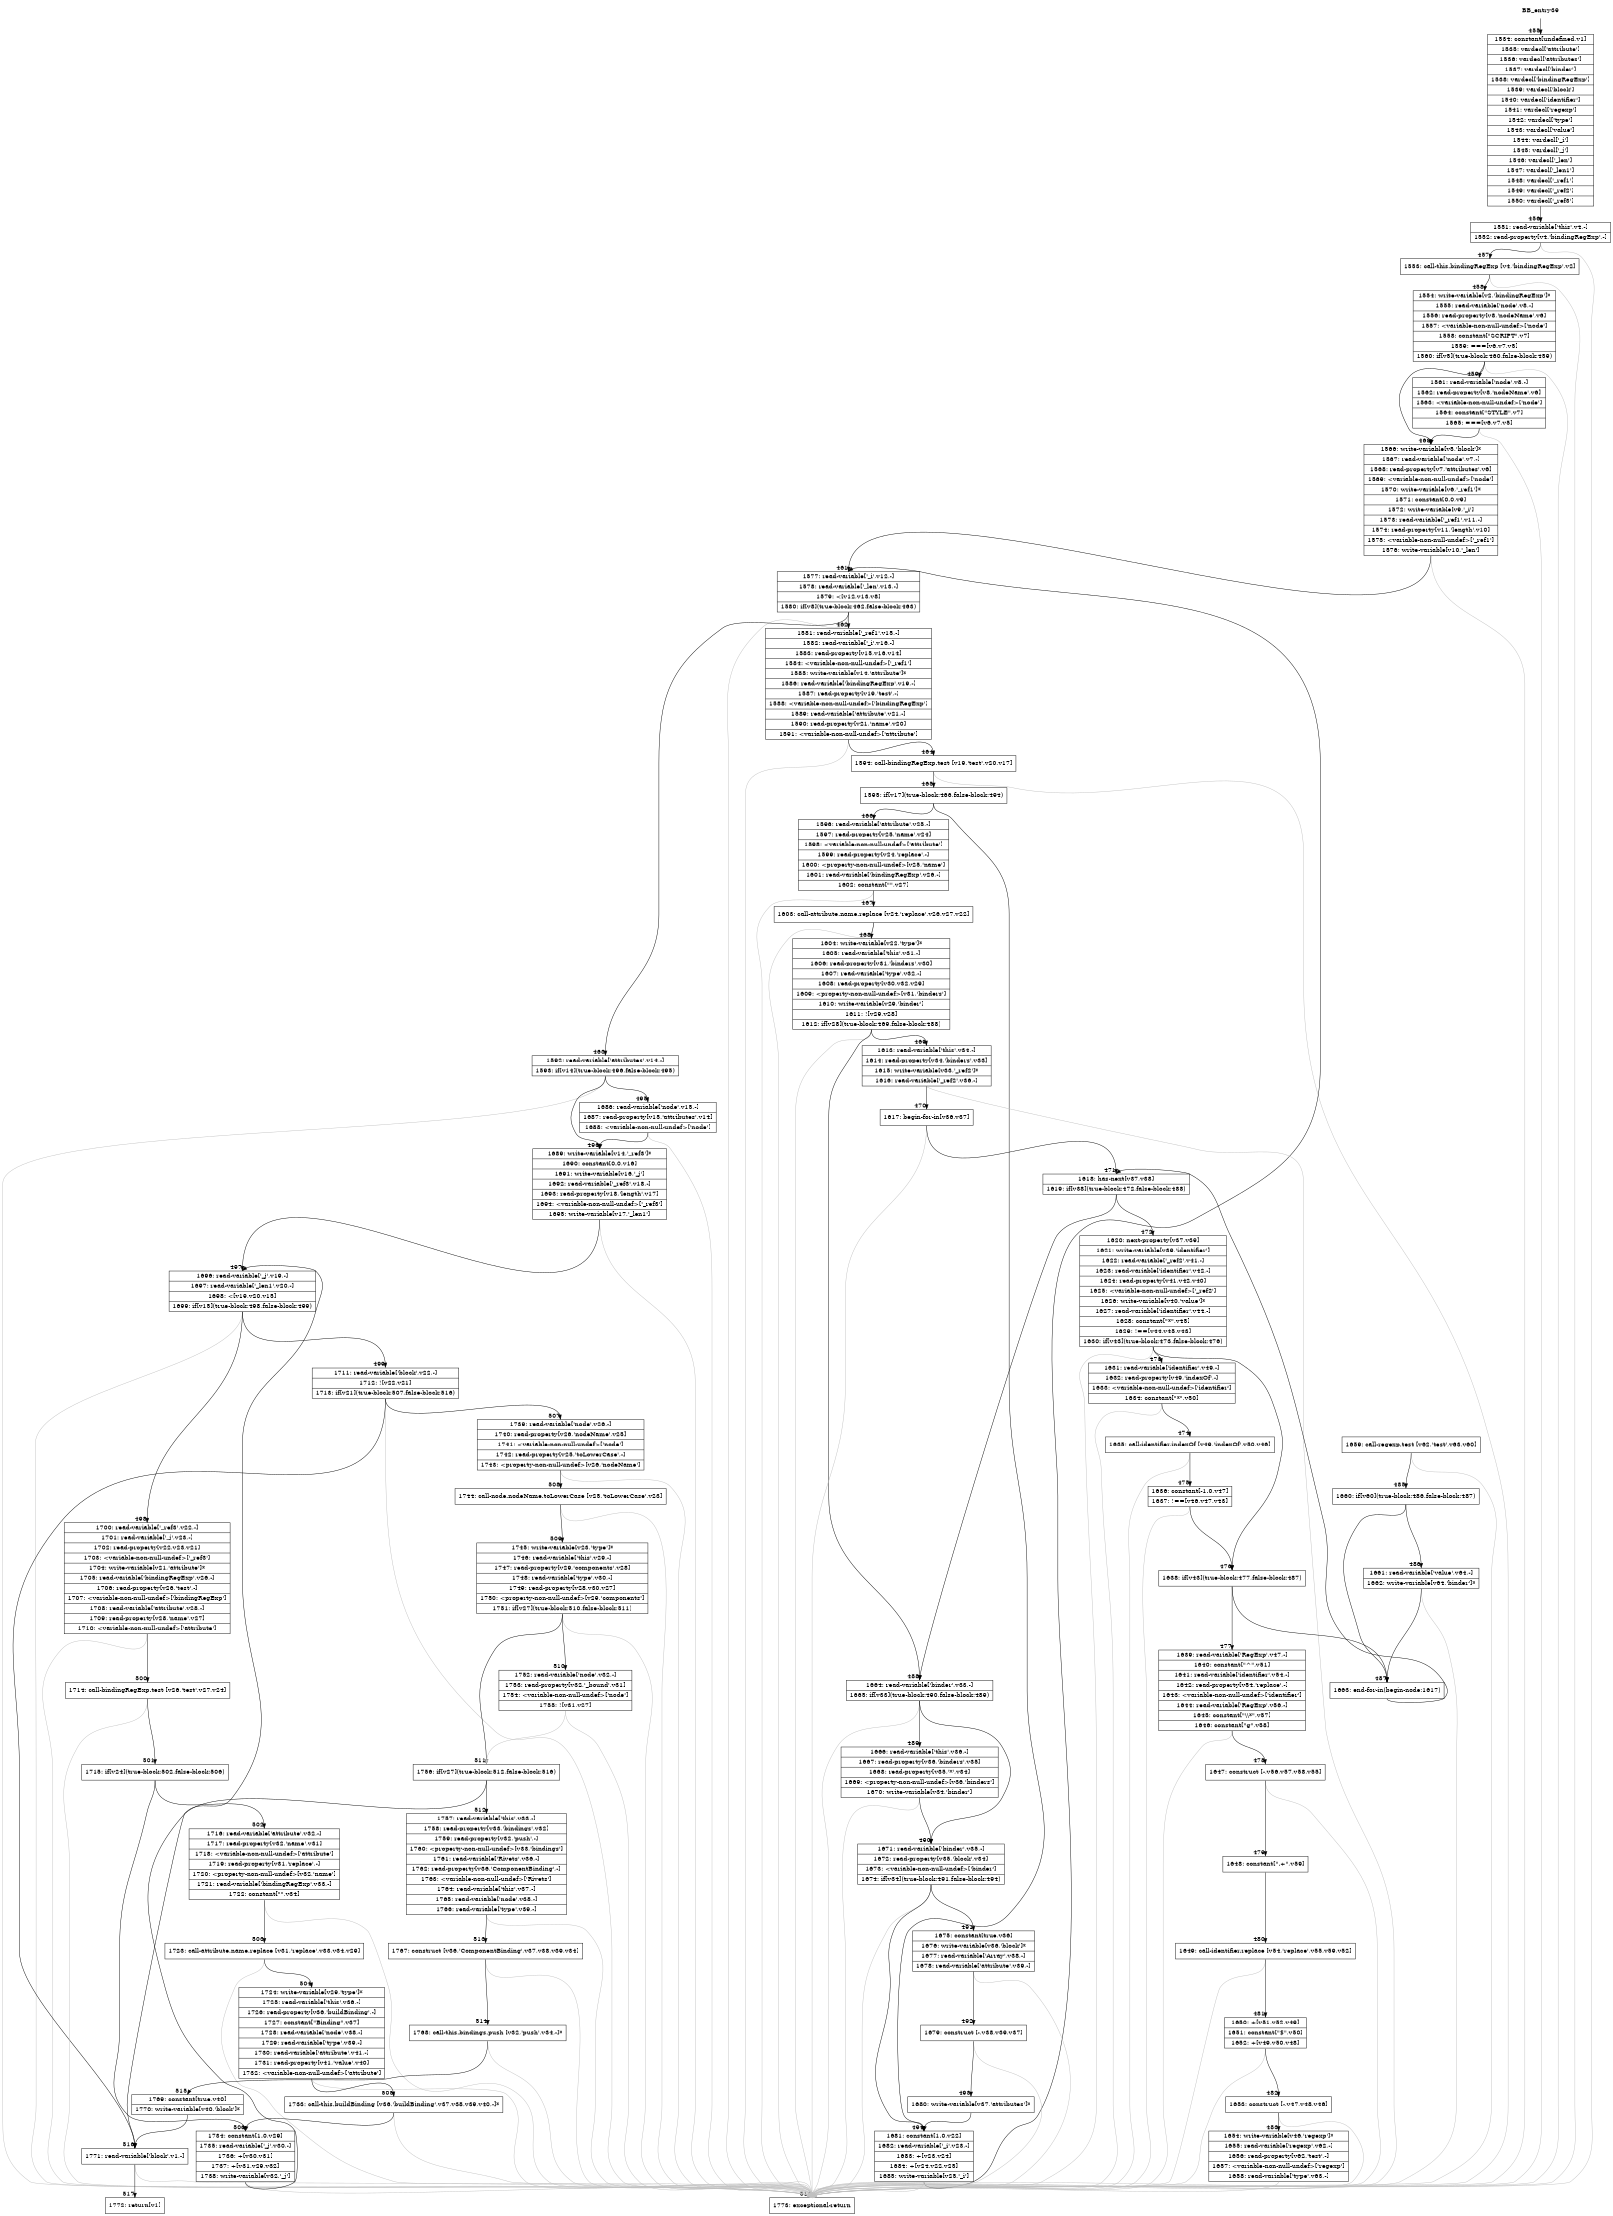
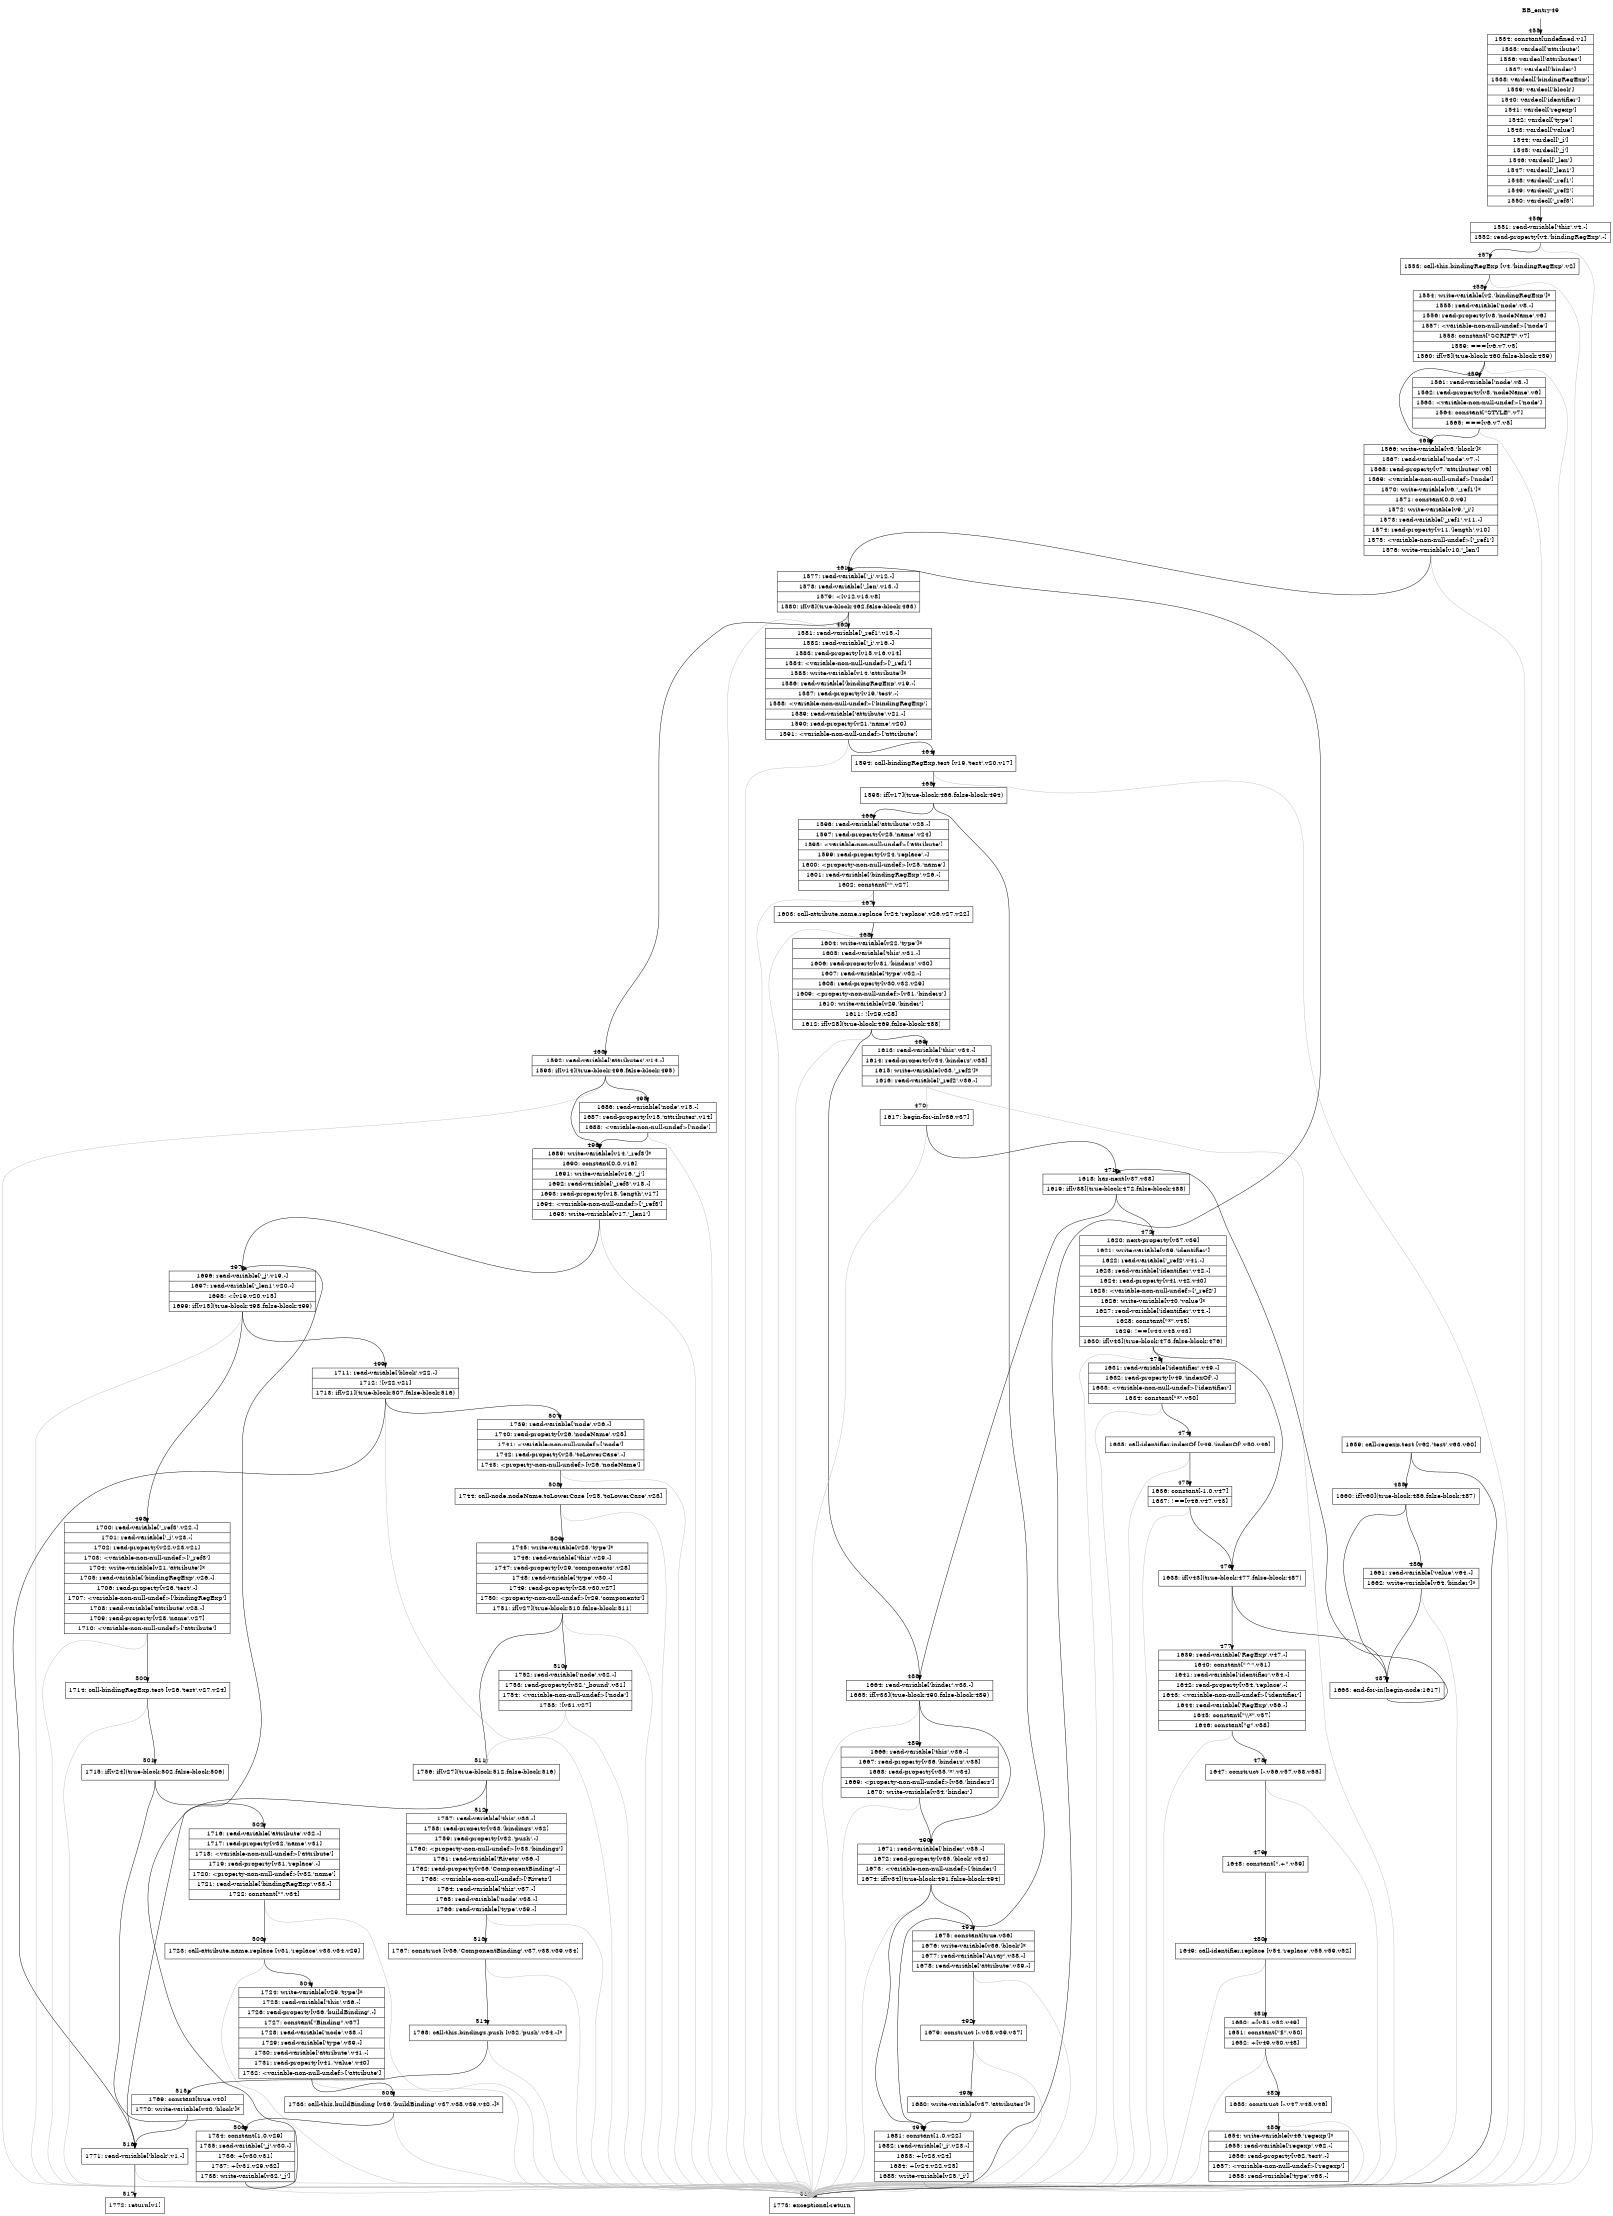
(1541, 11) -> (1541, 11)
(927, 1095) -> (927, 1095)
(1491, 2111) -> (1491, 2111)
